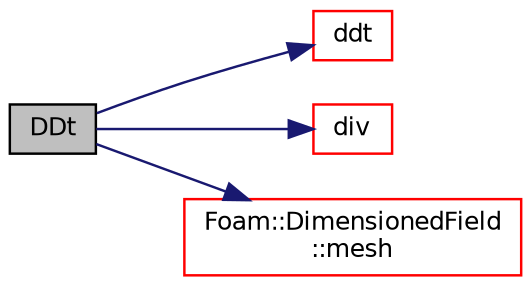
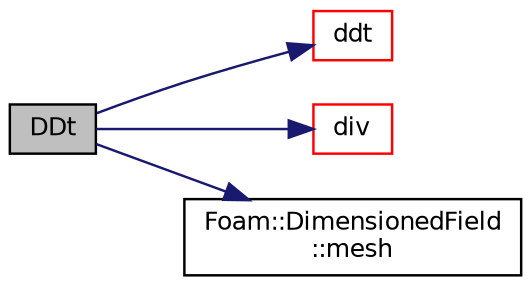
(353, 237) -> (353, 237)
